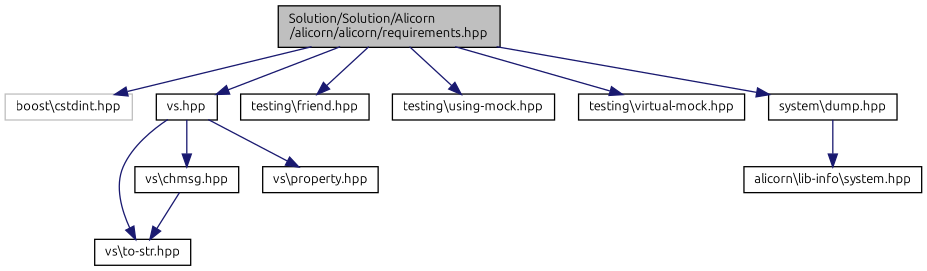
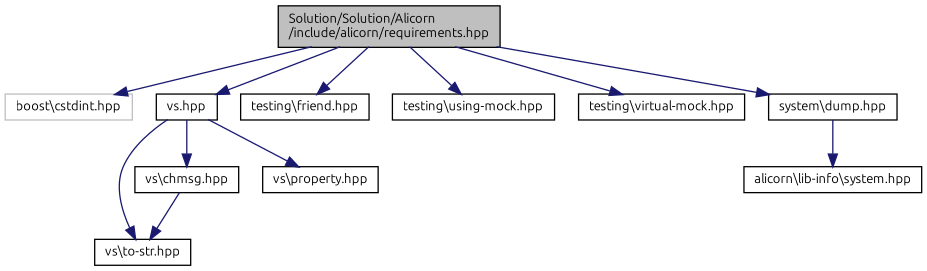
(389, 27) -> (389, 27)
